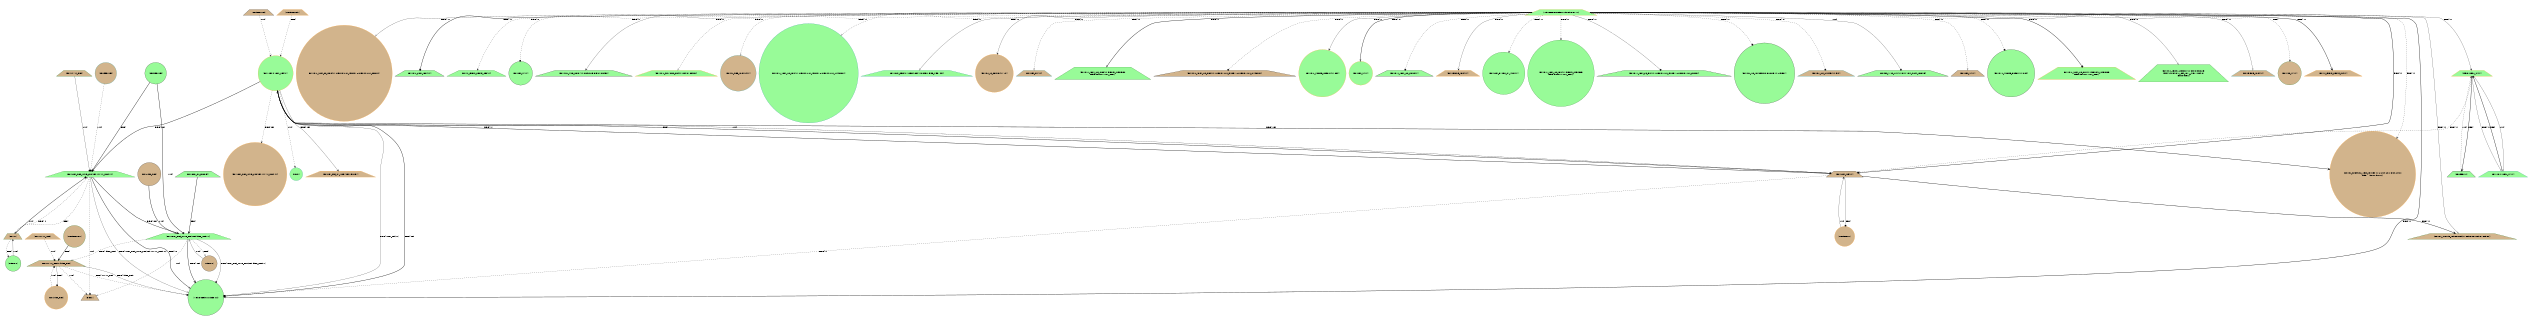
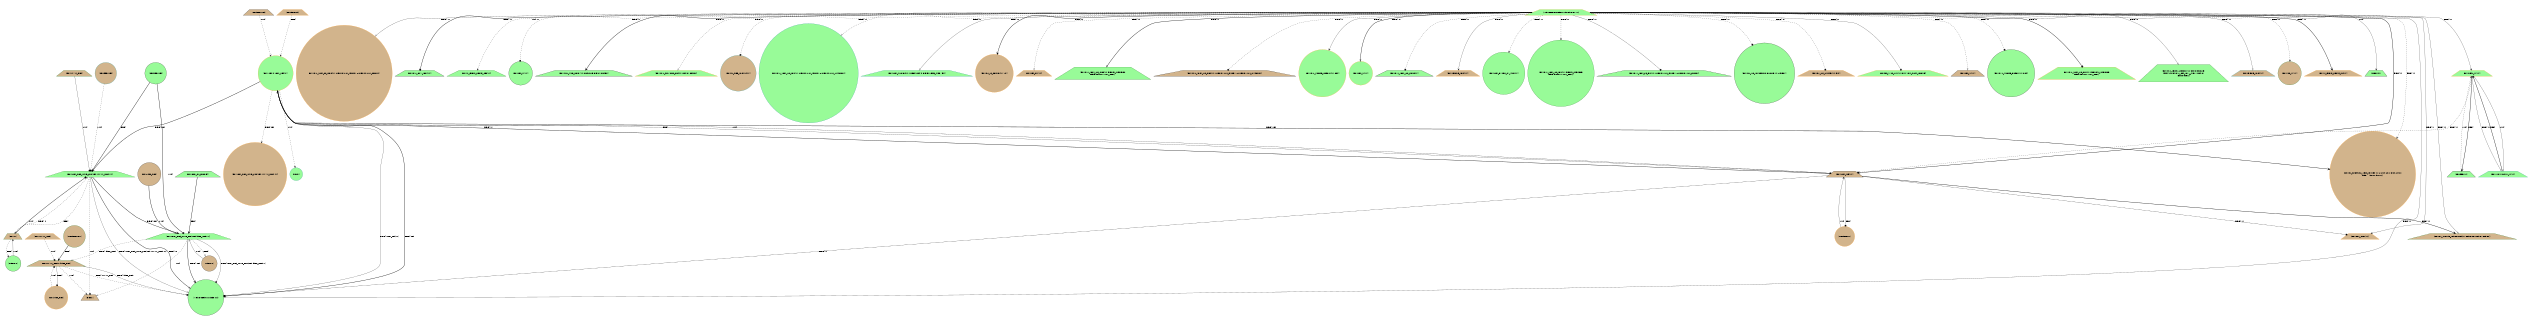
(292, 12) -> (292, 12)
(1049, 14) -> (1049, 14)
(1255, 14) -> (1255, 14)
(1086, 15) -> (1086, 15)
(535, 19) -> (535, 19)
(1835, 19) -> (1835, 19)
(2276, 19) -> (2276, 19)
(420, 73) -> (420, 73)
(917, 73) -> (917, 73)
(1034, 73) -> (1034, 73)
(1826, 73) -> (1826, 73)
(1903, 73) -> (1903, 73)
none -> (2376, 73)
(2472, 73) -> (2472, 73)
(1044, 140) -> (1044, 140)
(341, 174) -> none
(2503, 174) -> (2503, 174)
(1027, 236) -> (1027, 236)
none -> (2360, 236)
(1840, 282) -> (1840, 282)
